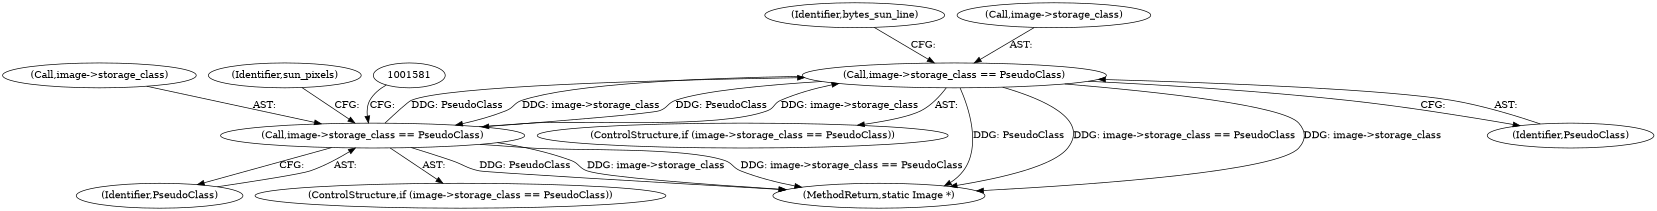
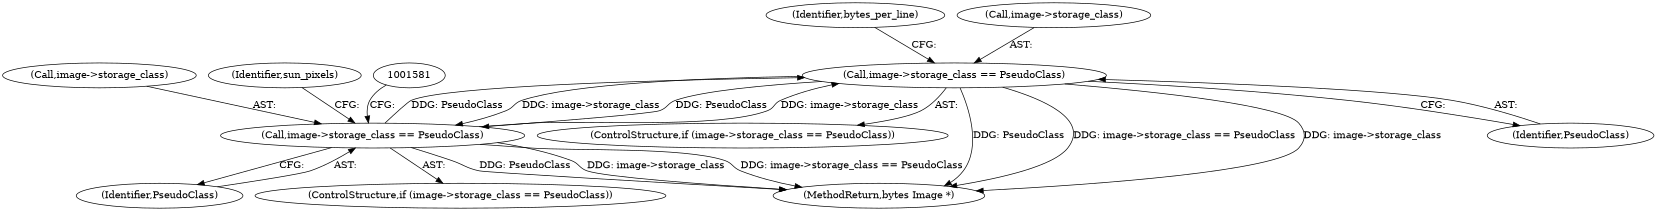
(855, 15) -> (855, 15)
(879, 196) -> (879, 196)
